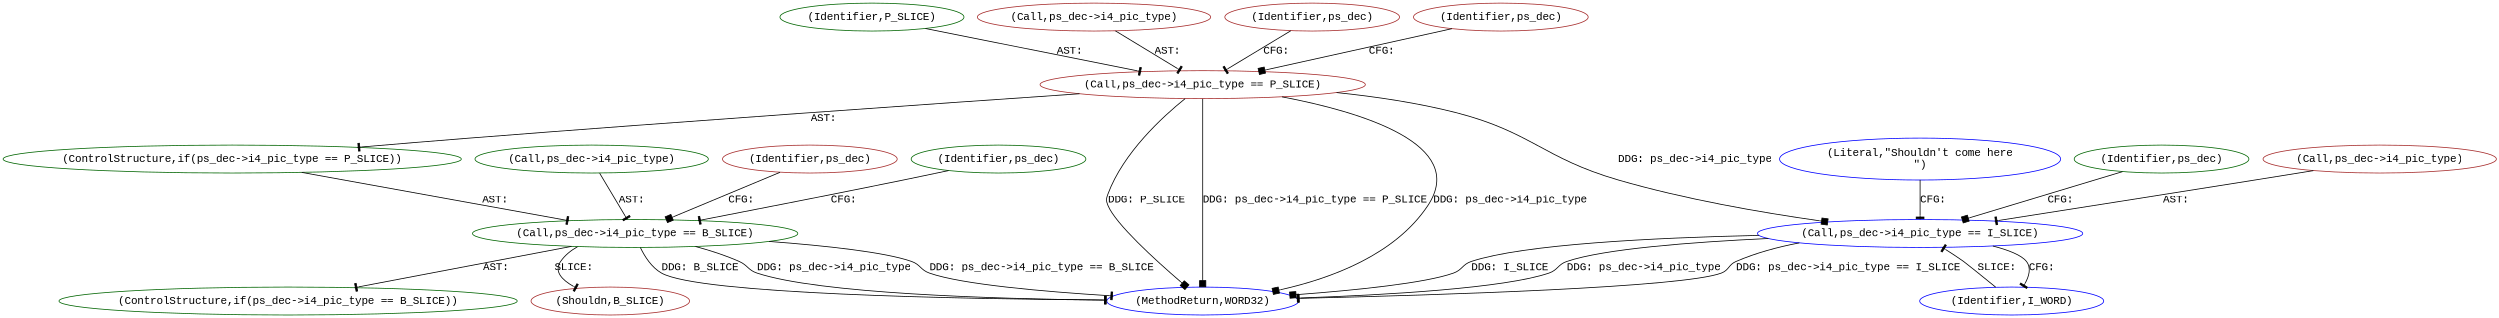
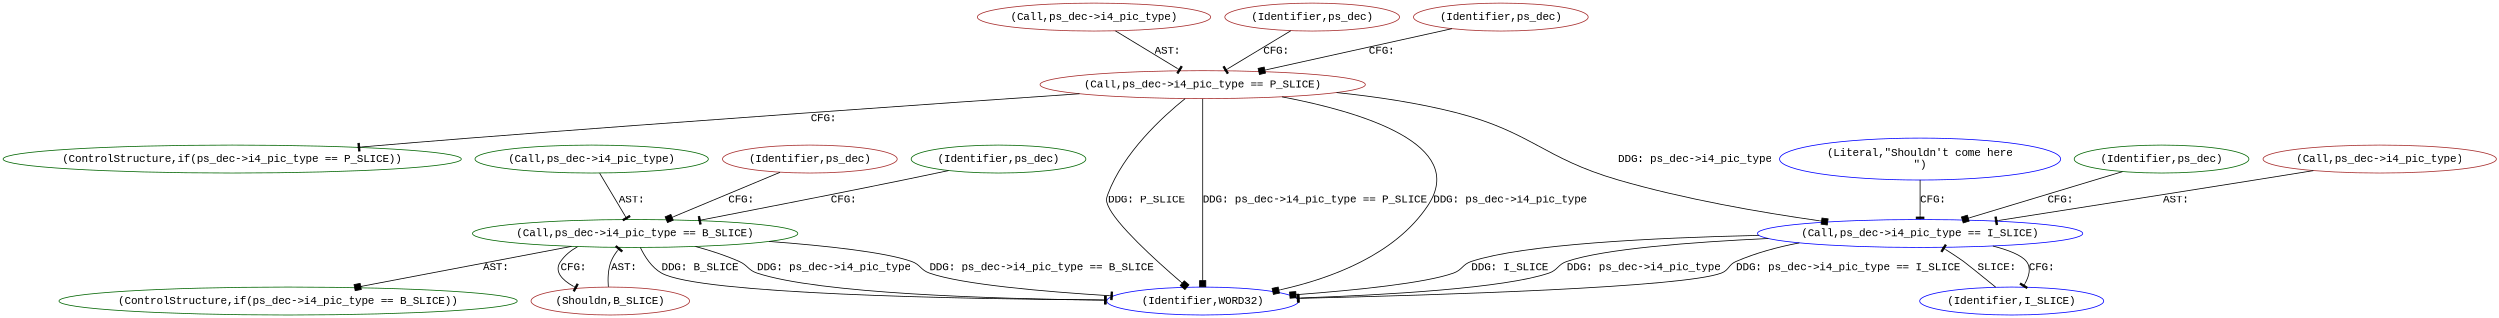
(872, 17) -> none
(827, 118) -> (827, 118)
(433, 196) -> (609, 268)
(465, 267) -> (465, 267)
(577, 267) -> (577, 267)
(1203, 301) -> (1203, 301)
(2012, 301) -> (2012, 301)
